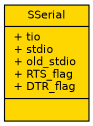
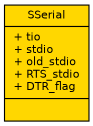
(43, 74) -> (47, 74)
